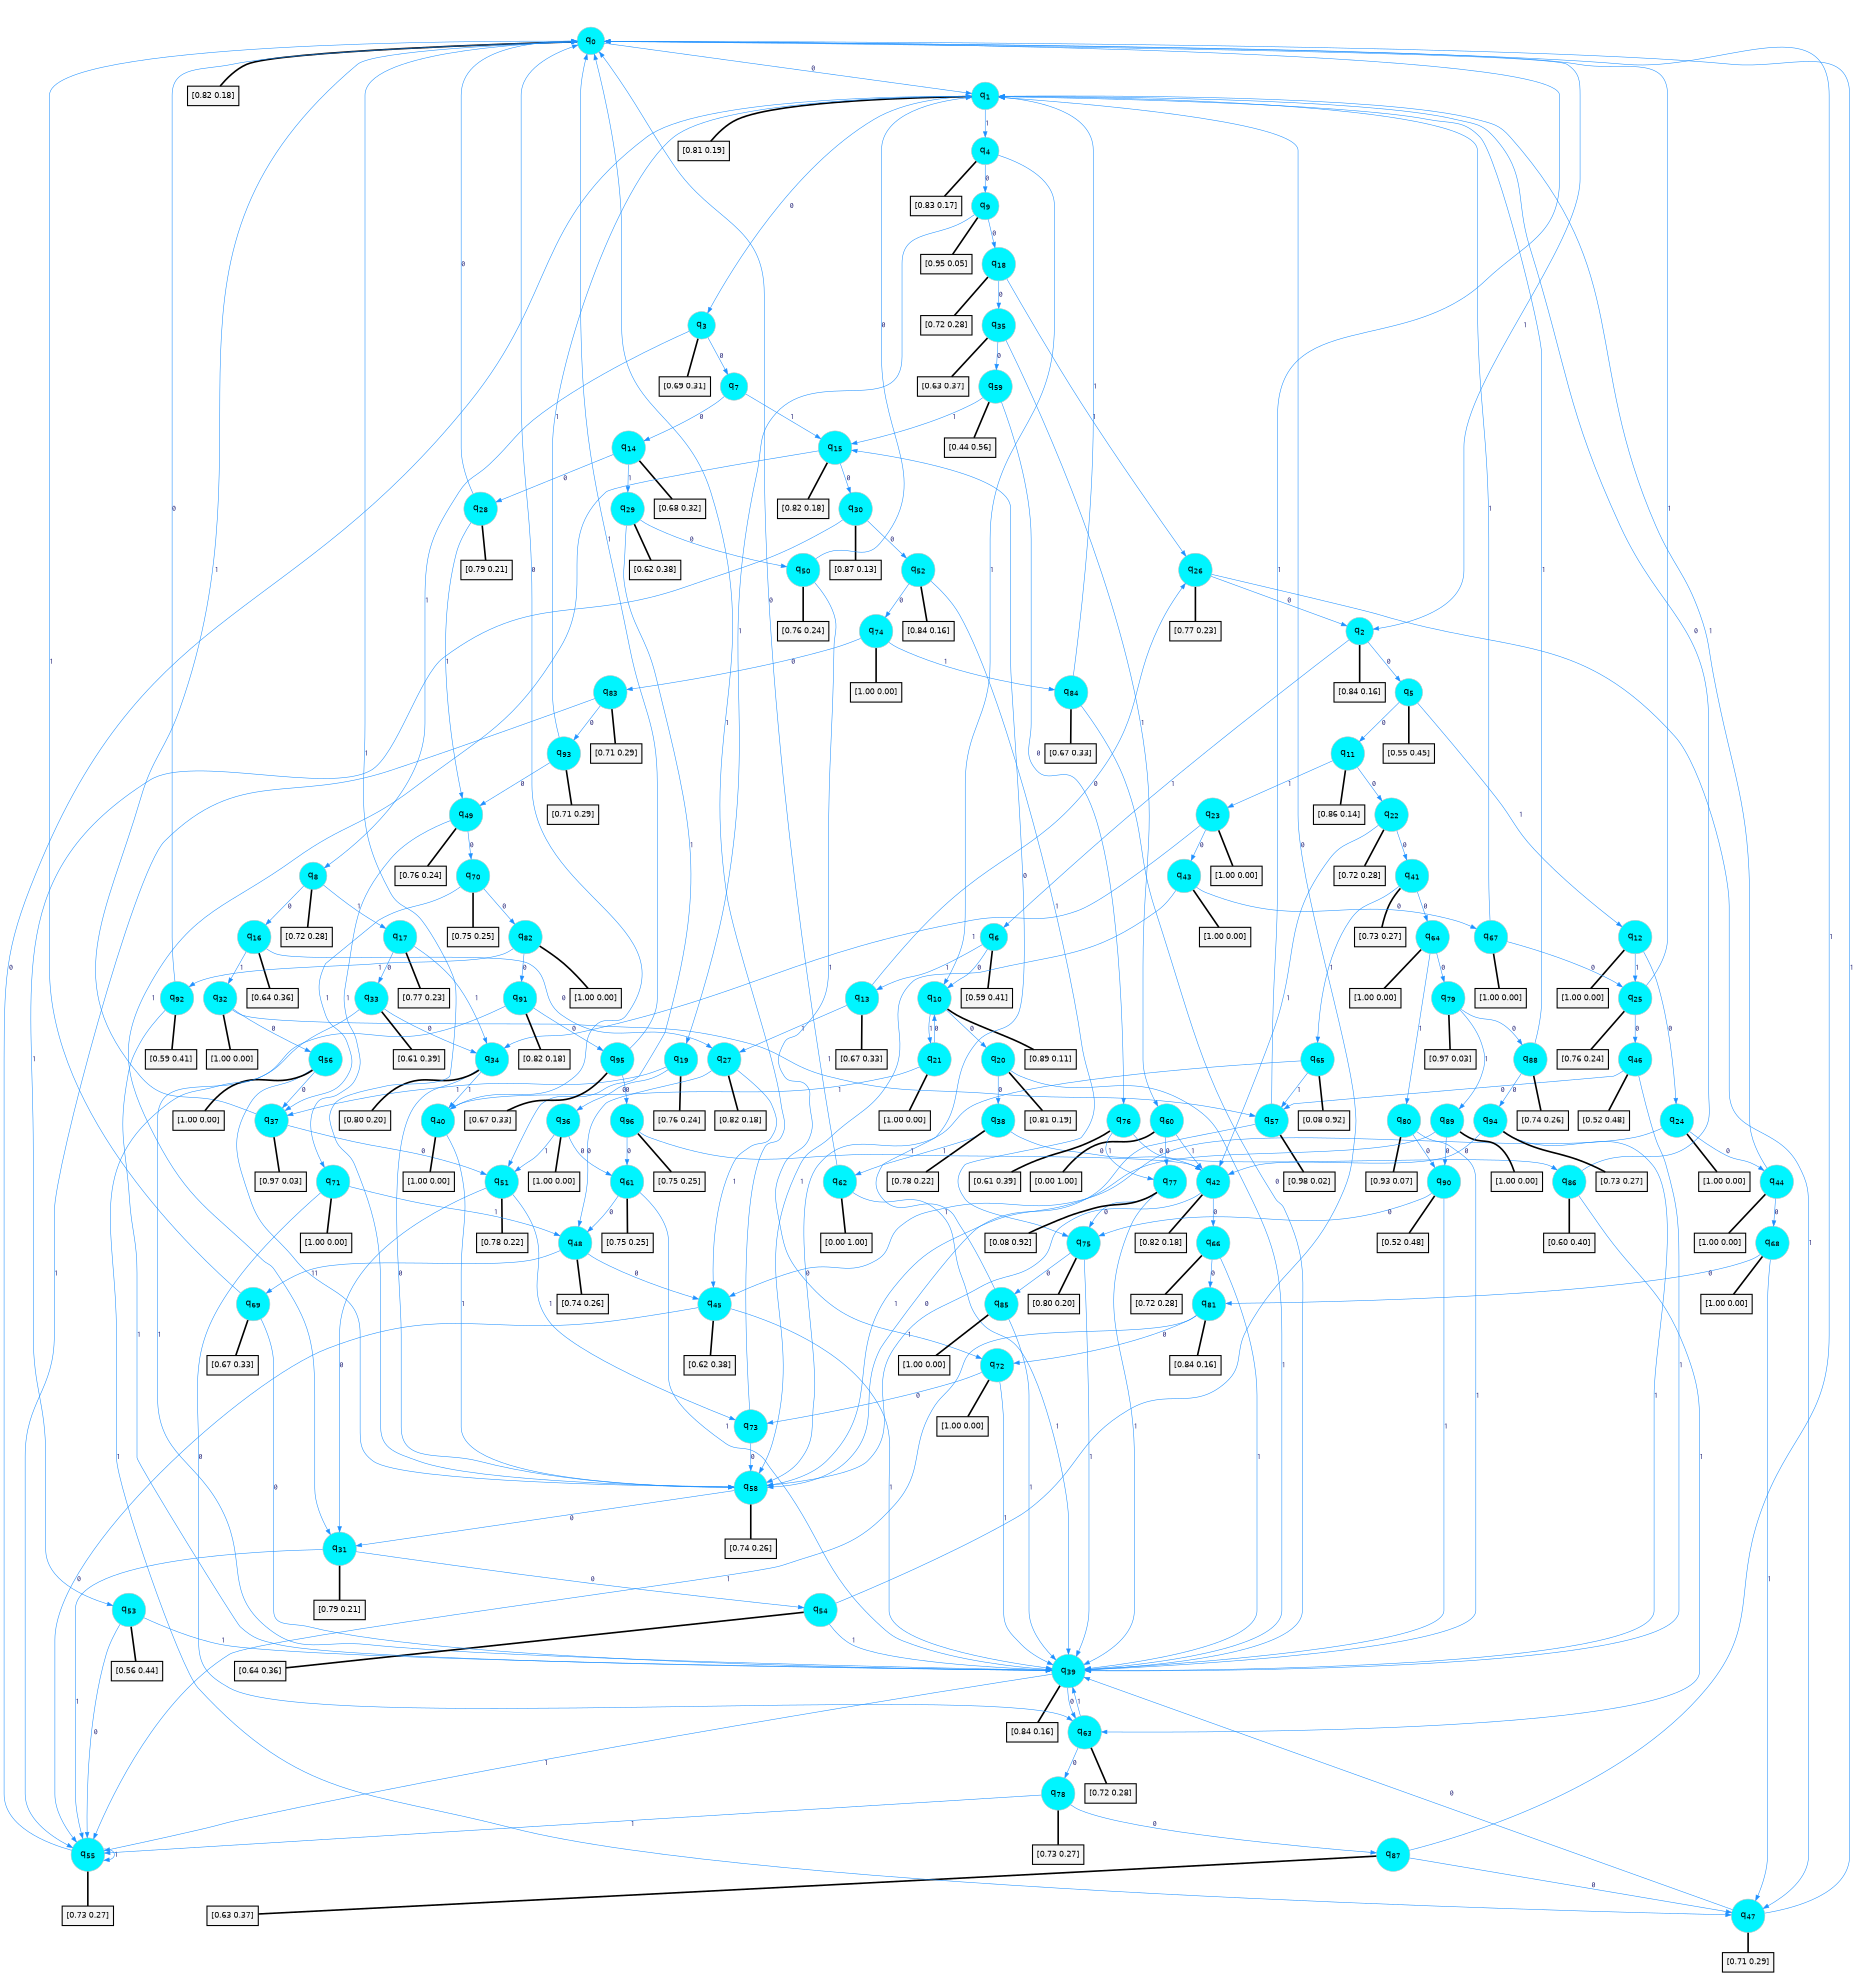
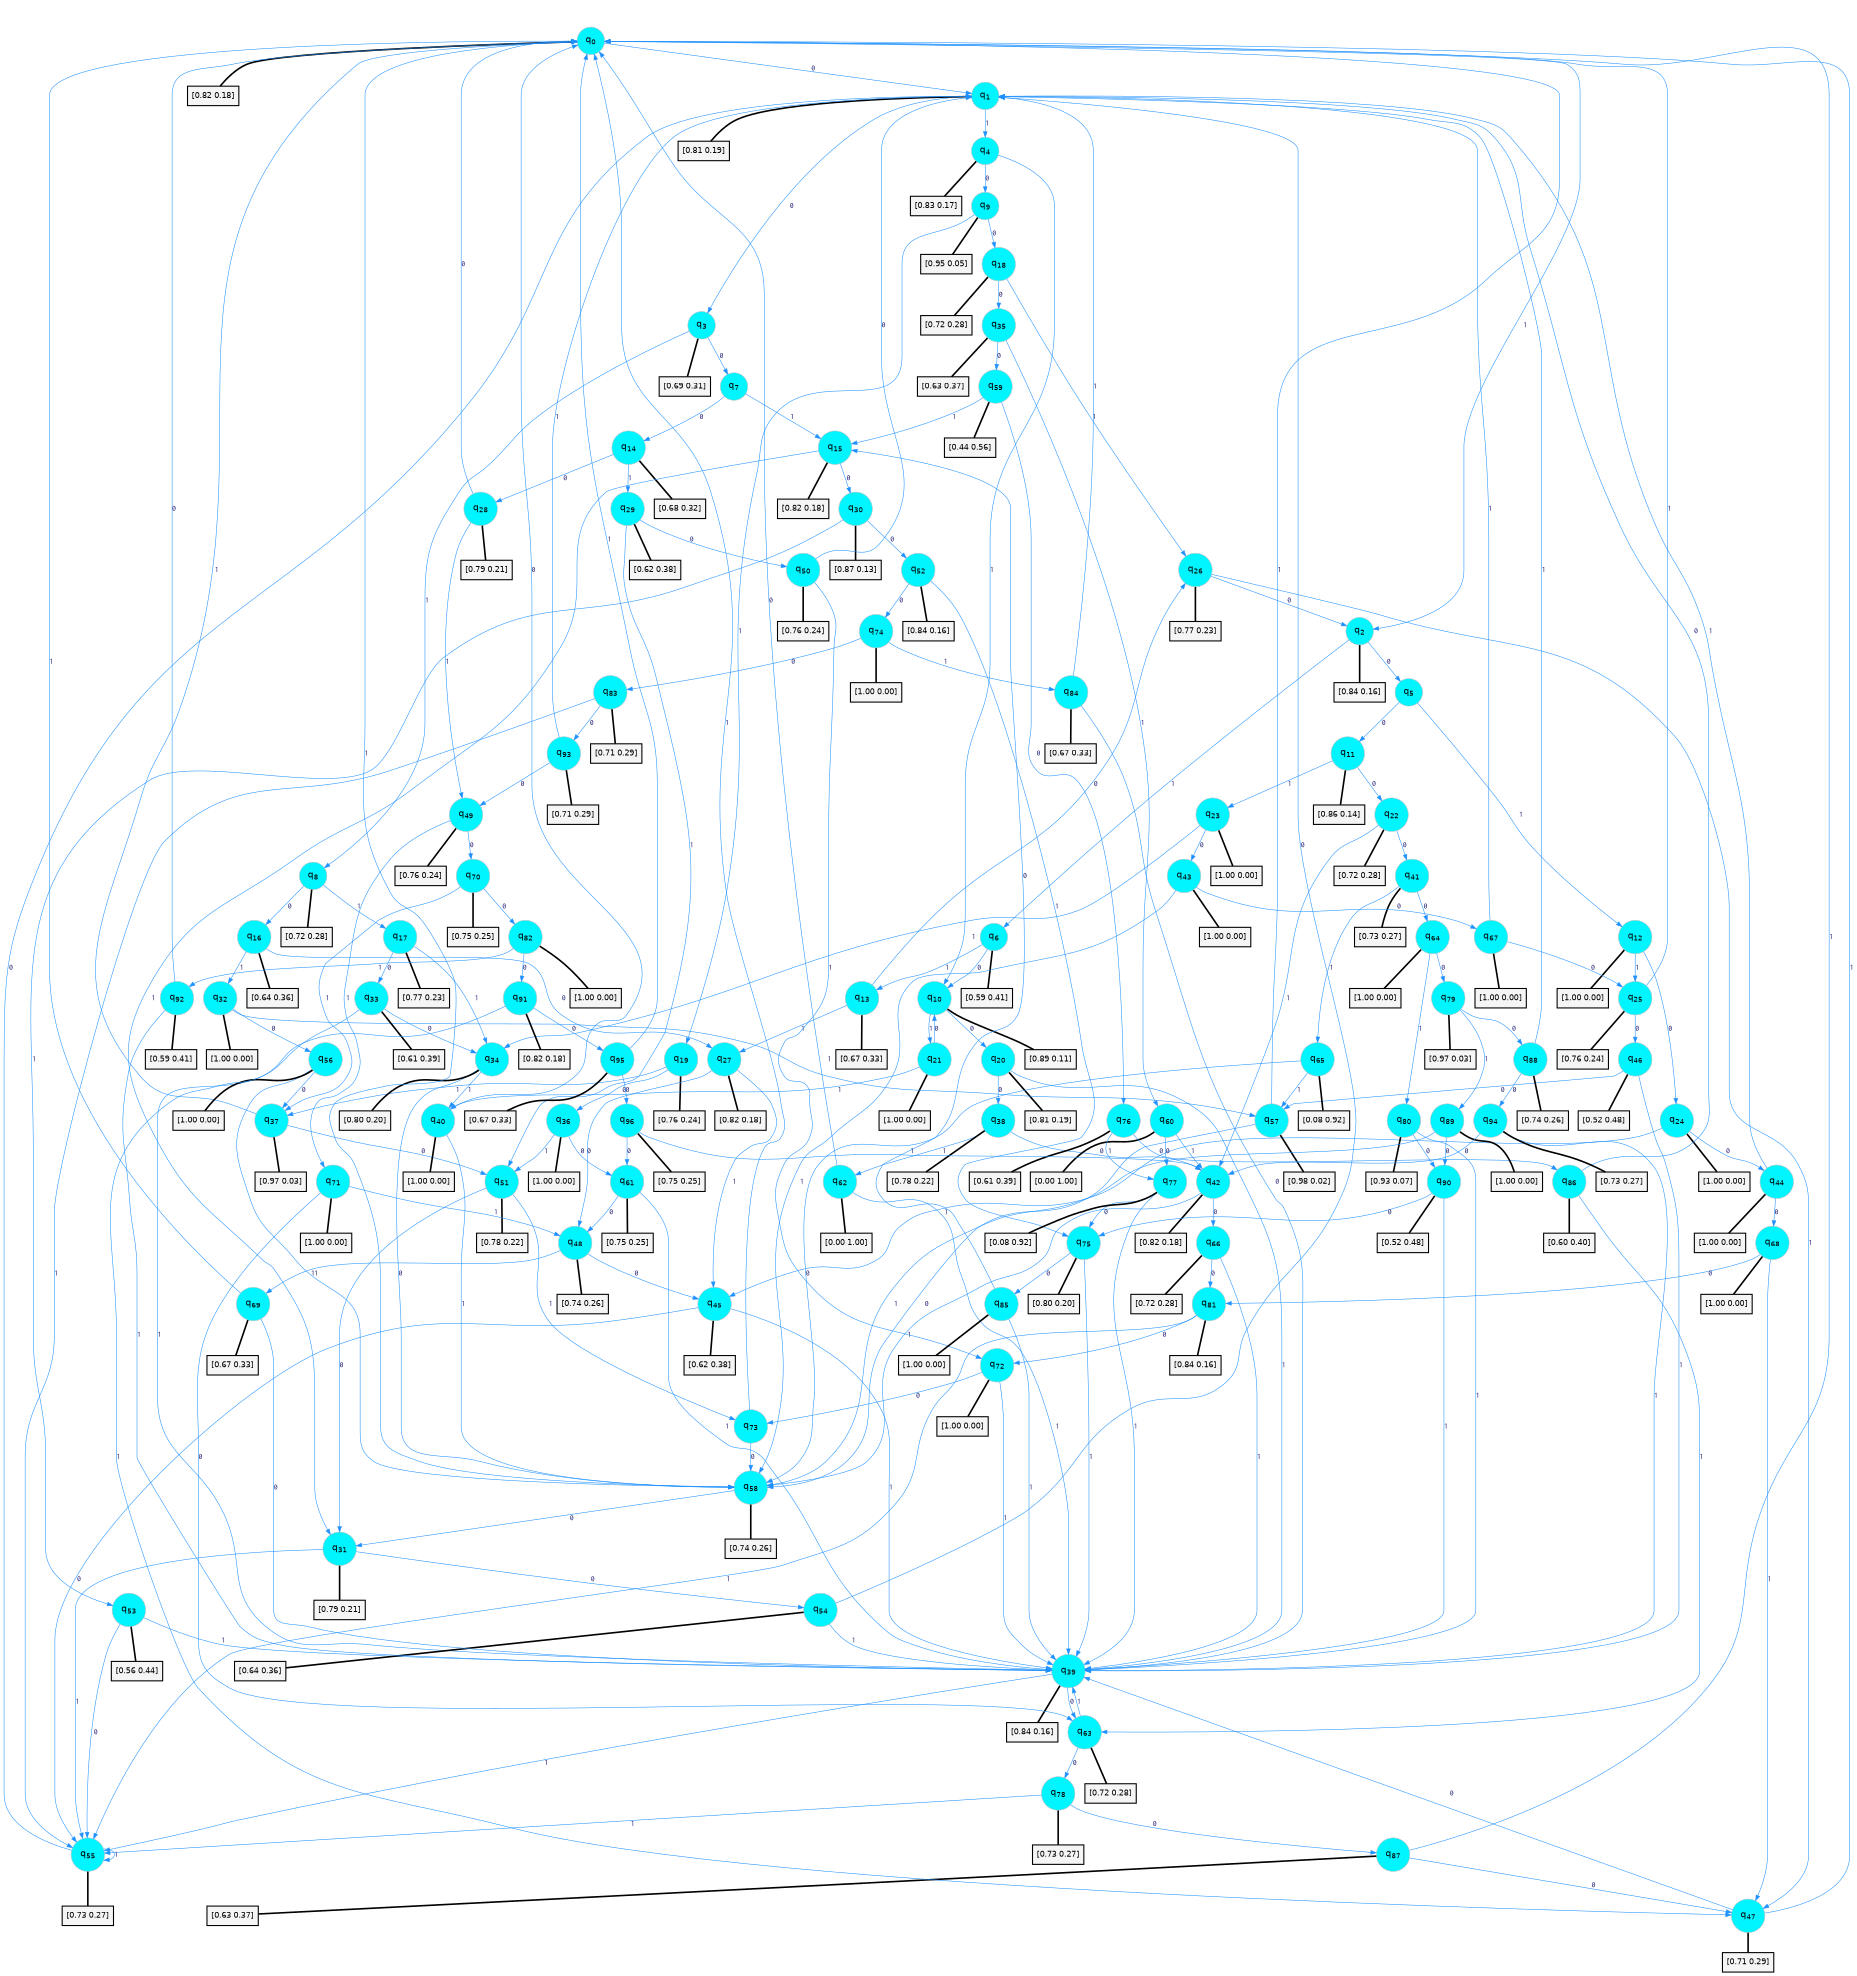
(1409, 754) -> none
